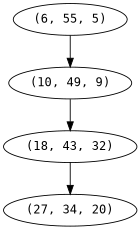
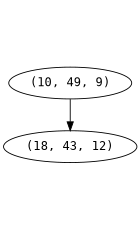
(70, 19) -> none
(70, 147) -> (70, 147)
(70, 210) -> none
